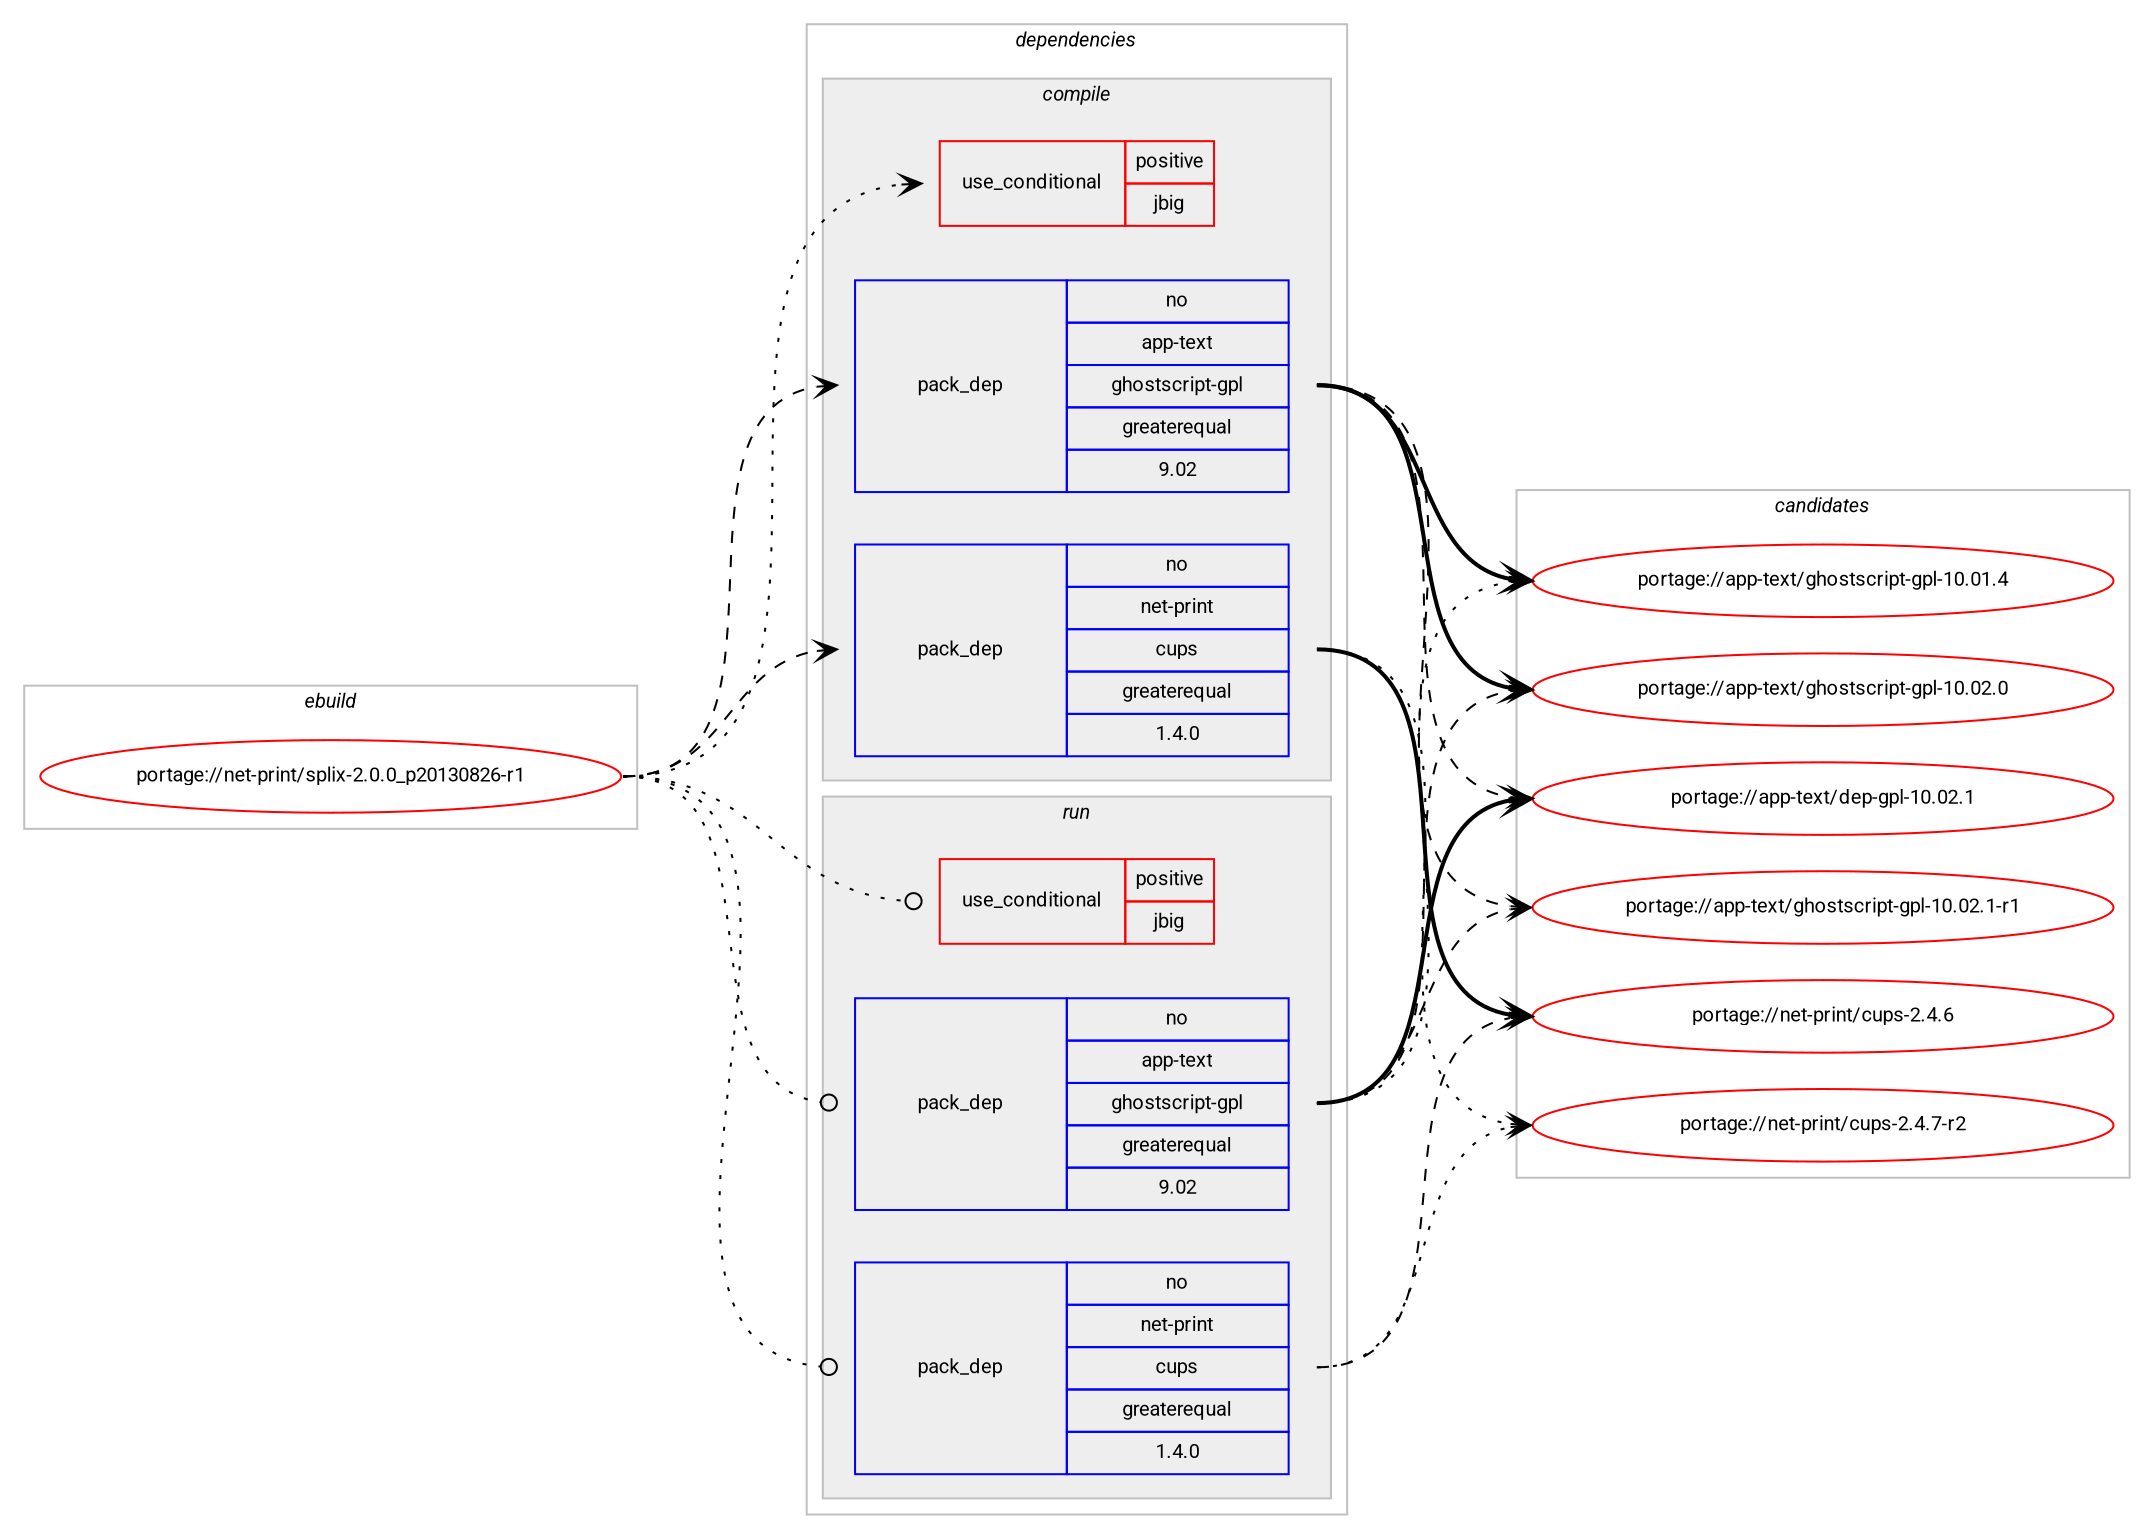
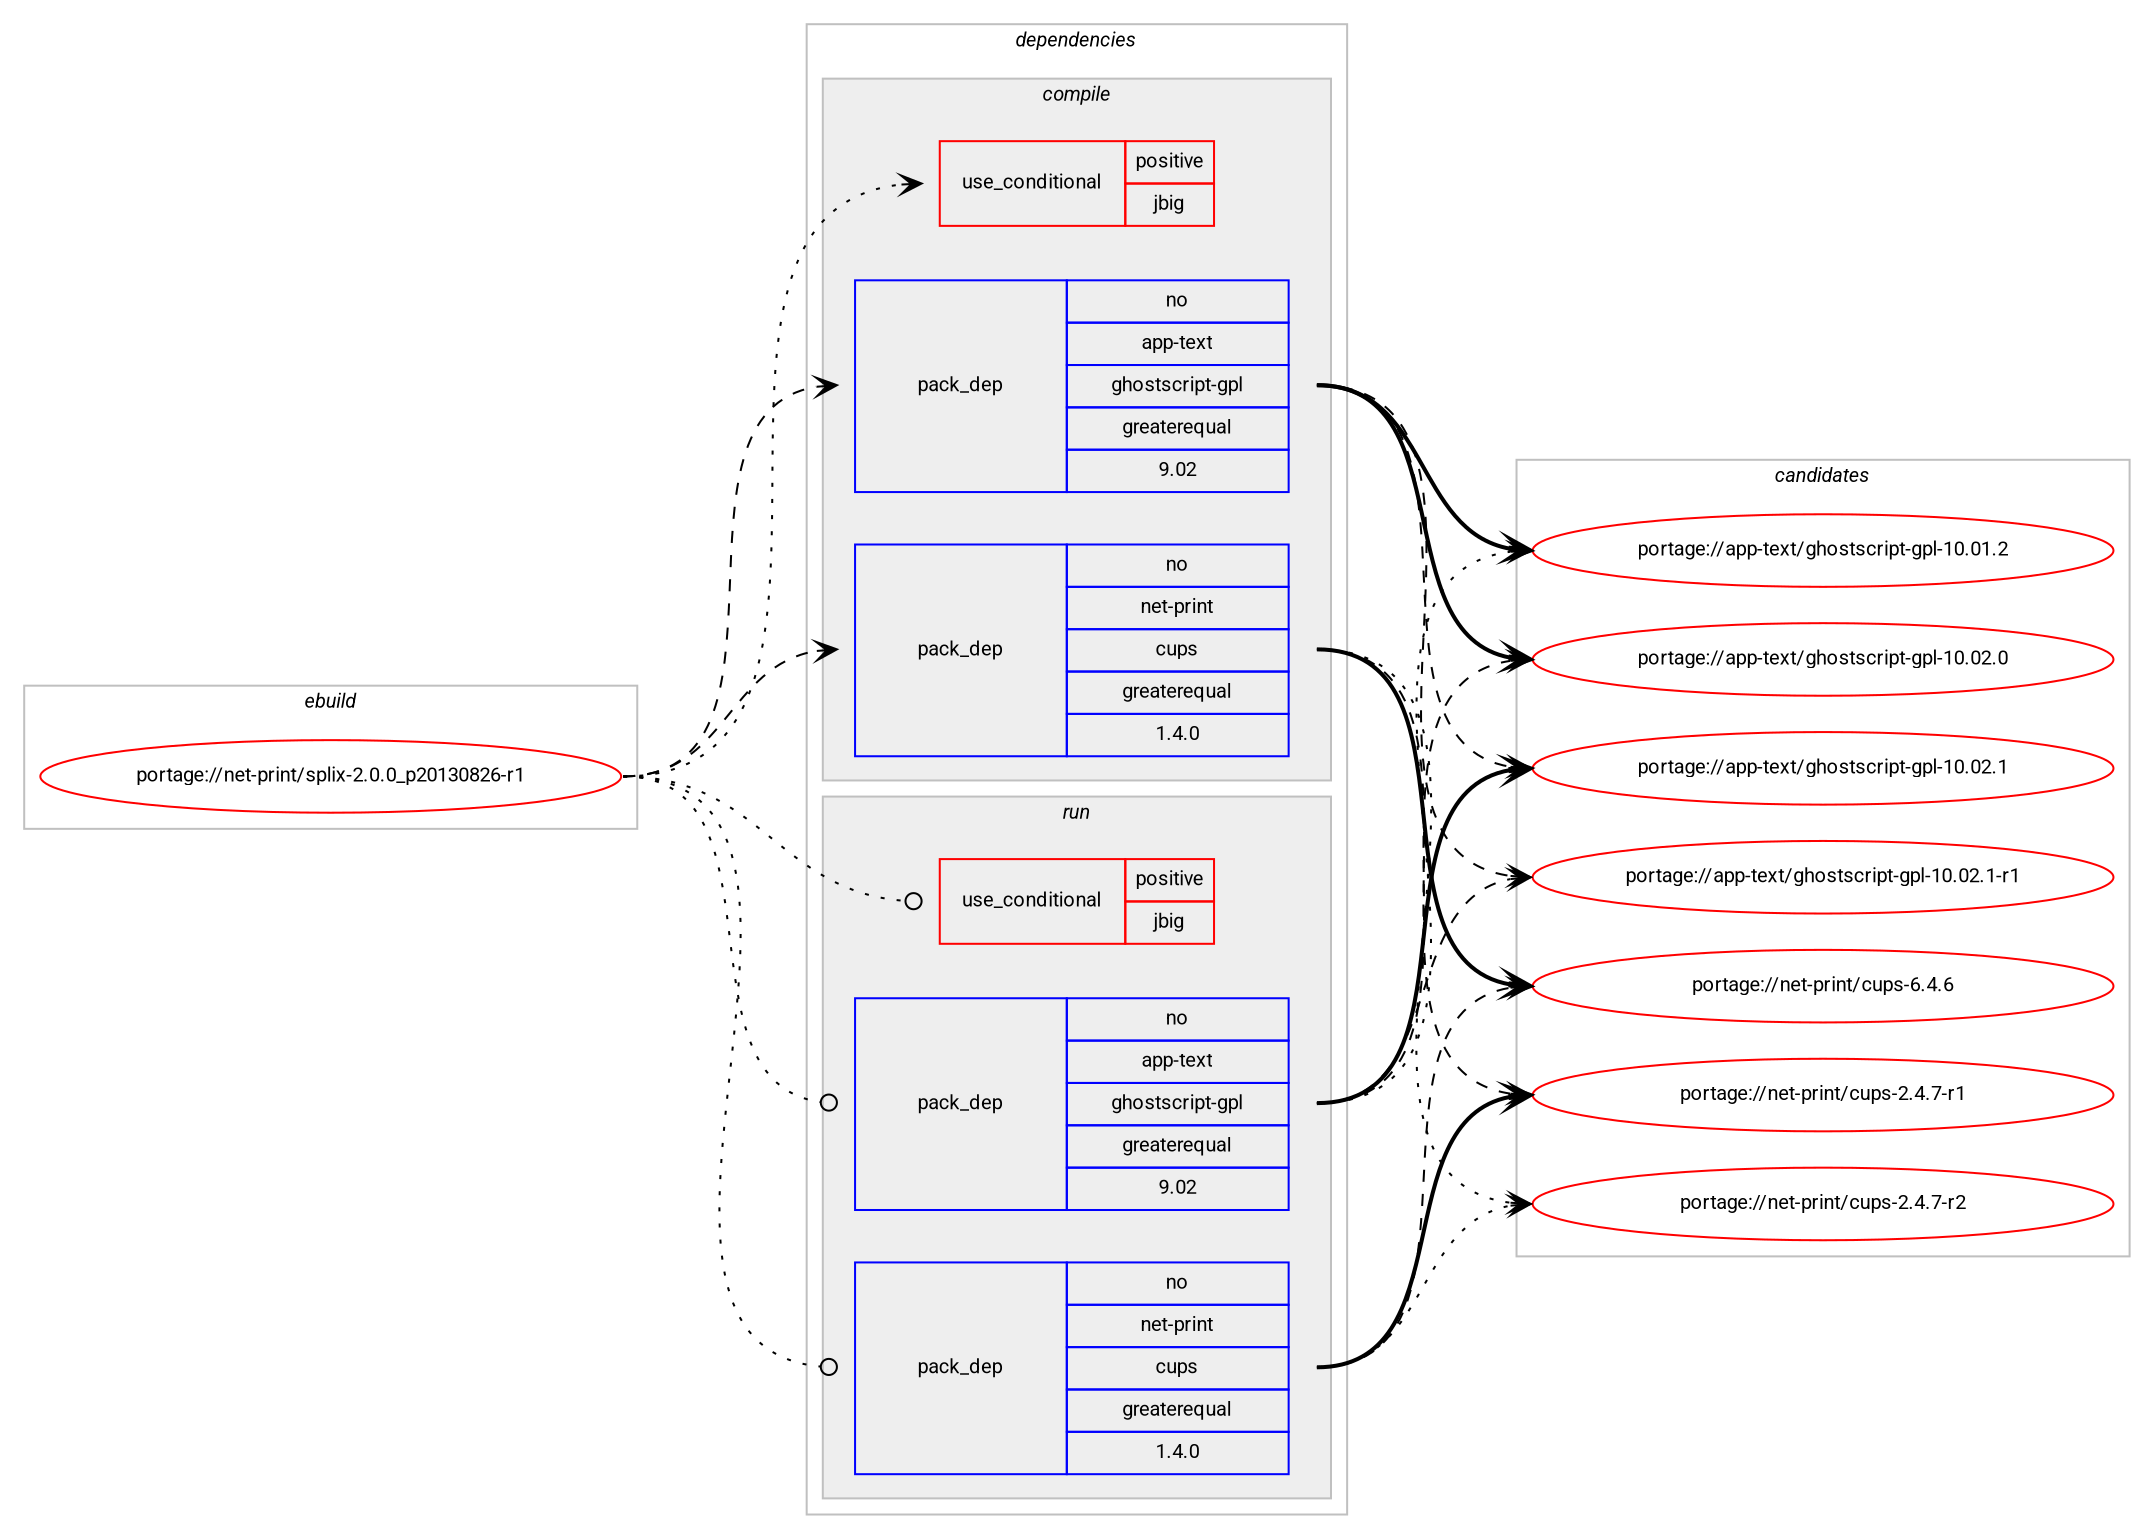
(1823, 581) -> (1823, 551)
(1823, 799) -> (1823, 768)
(1823, 1016) -> (1823, 986)
none -> (1823, 1095)
